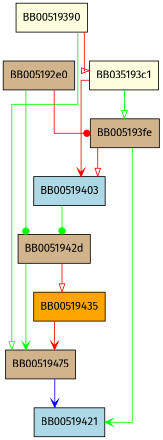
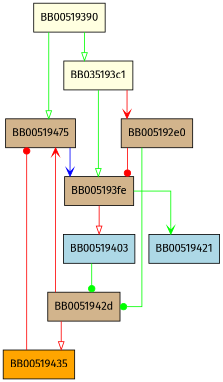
(84, 52) -> (84, 42)
(81, 120) -> (127, 100)
(26, 303) -> (56, 224)
(55, 331) -> (27, 252)
(55, 389) -> (70, 158)
